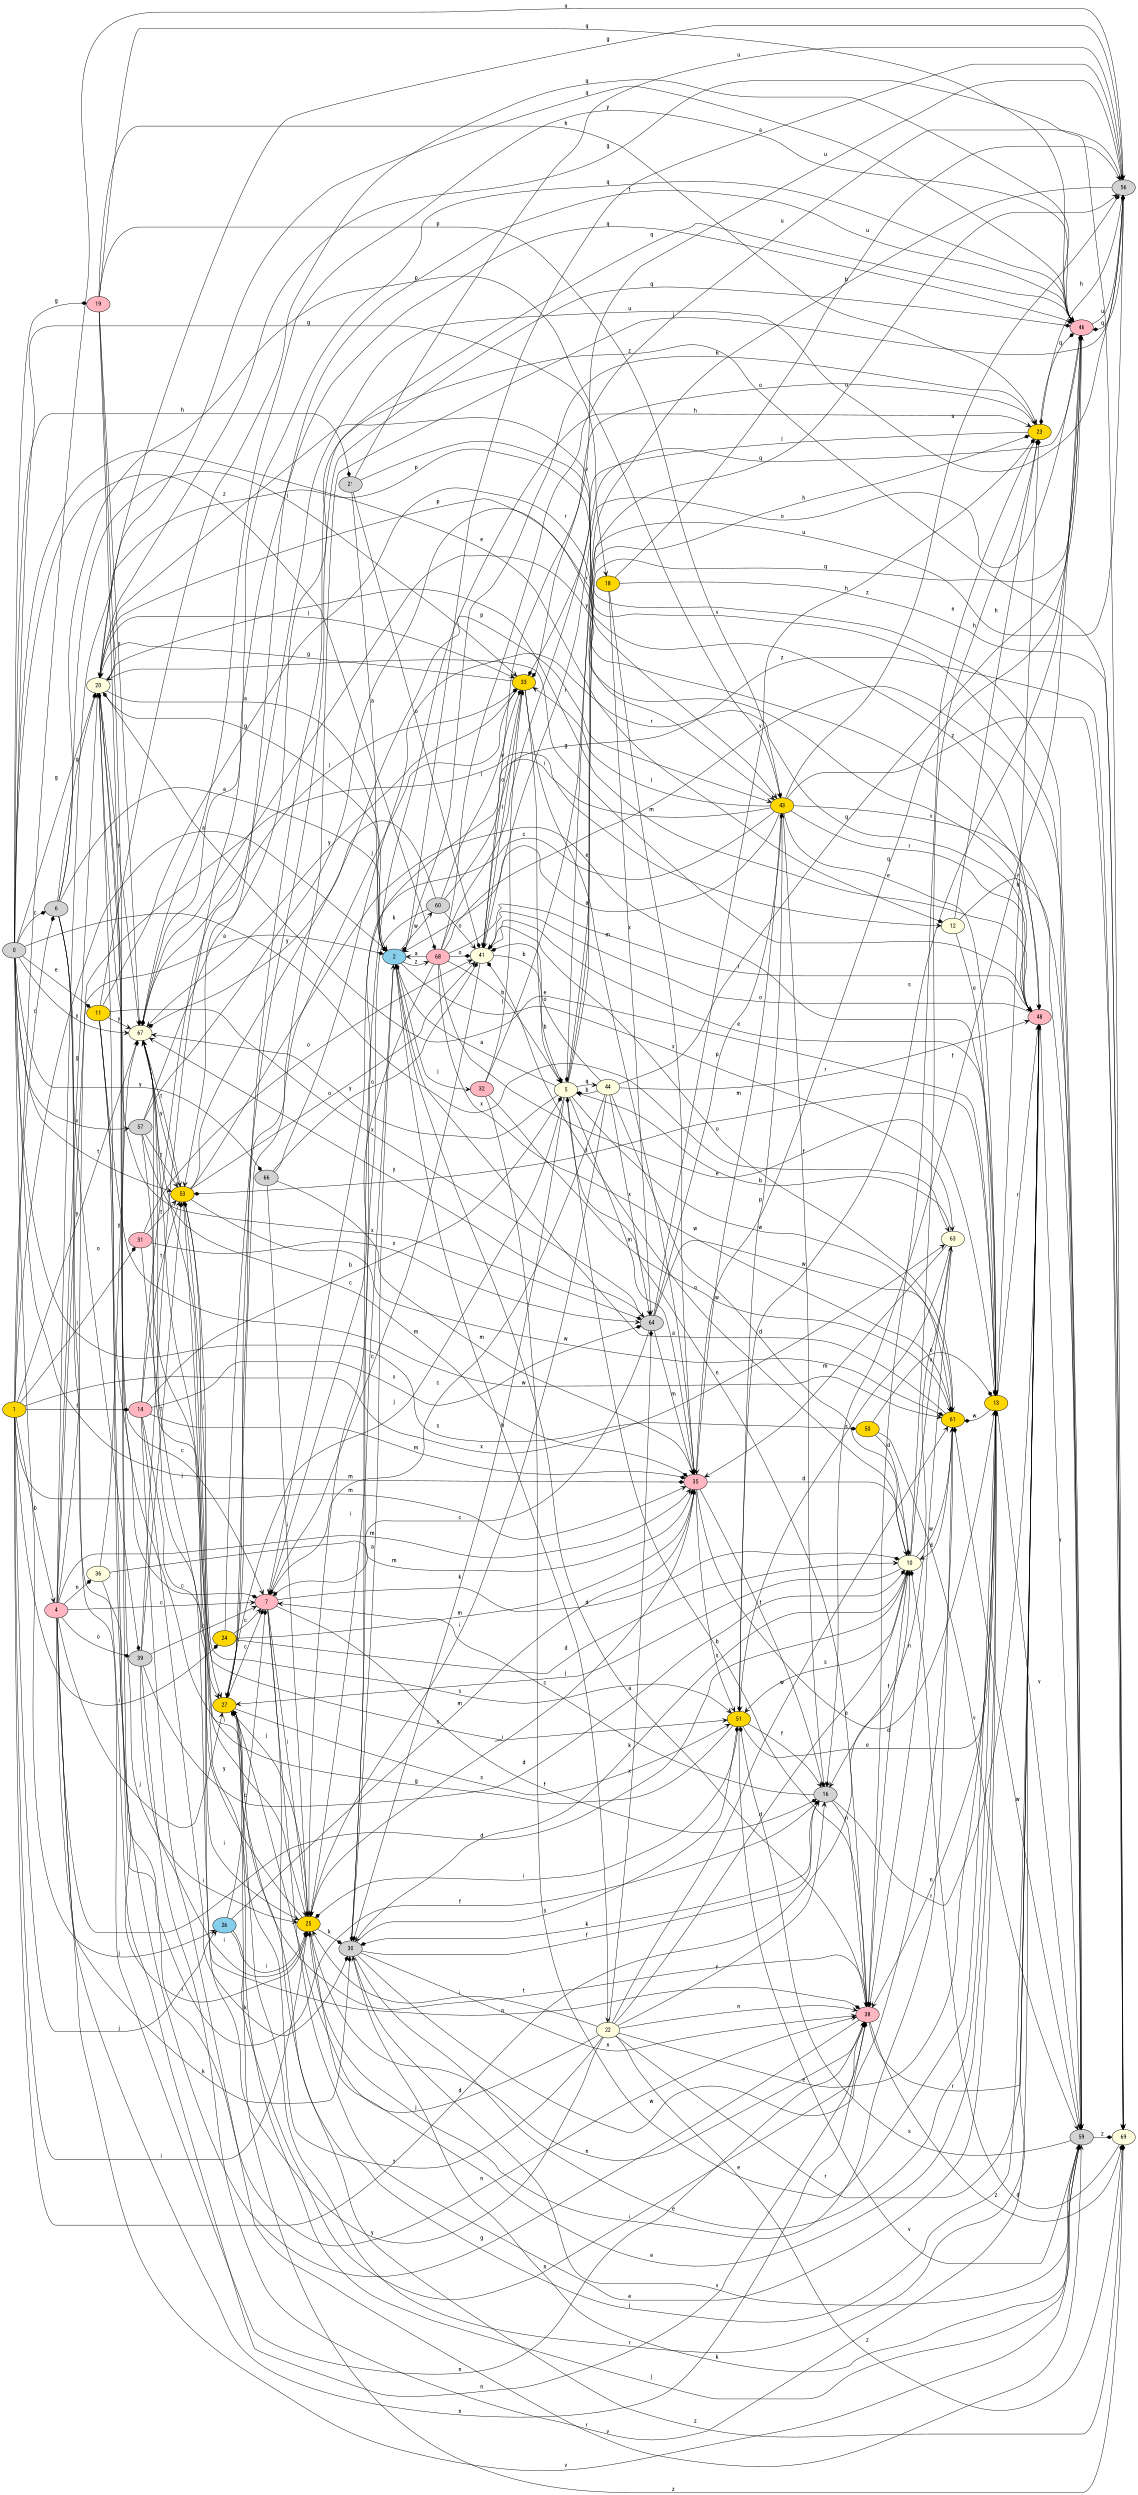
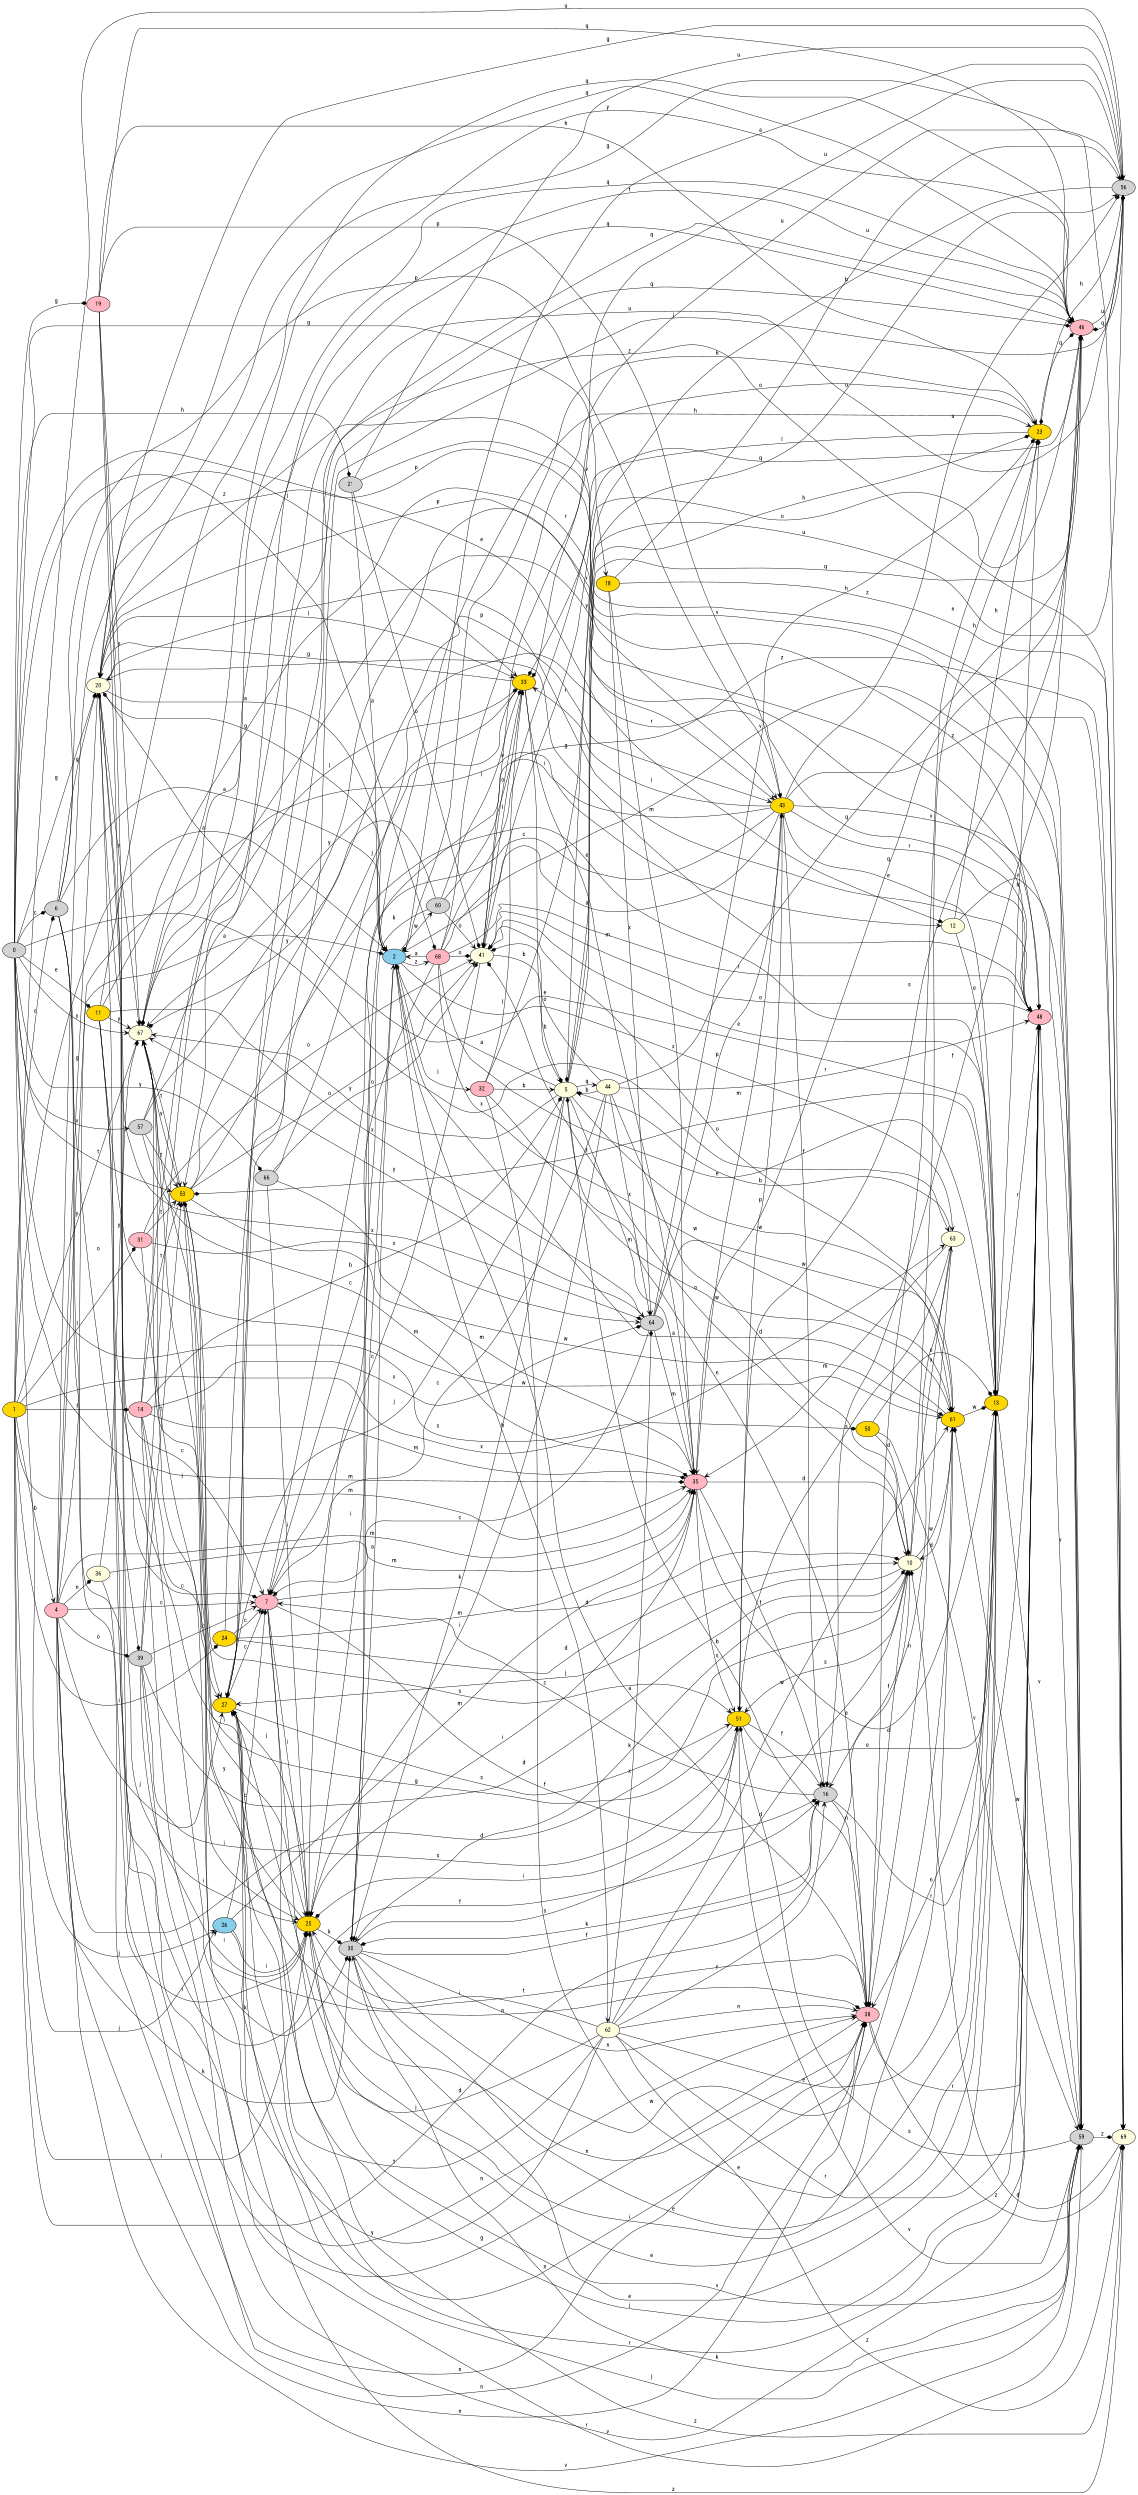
(511, 1007) -> (522, 1089)
(981, 1417) -> (972, 1412)
(262, 1684) -> (398, 1857)
(608, 2030) -> (608, 2030)
